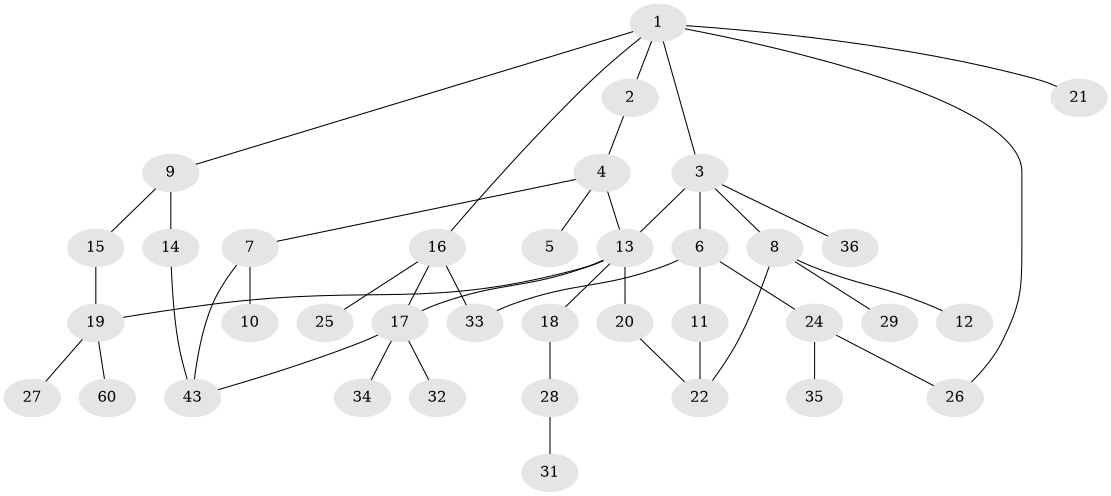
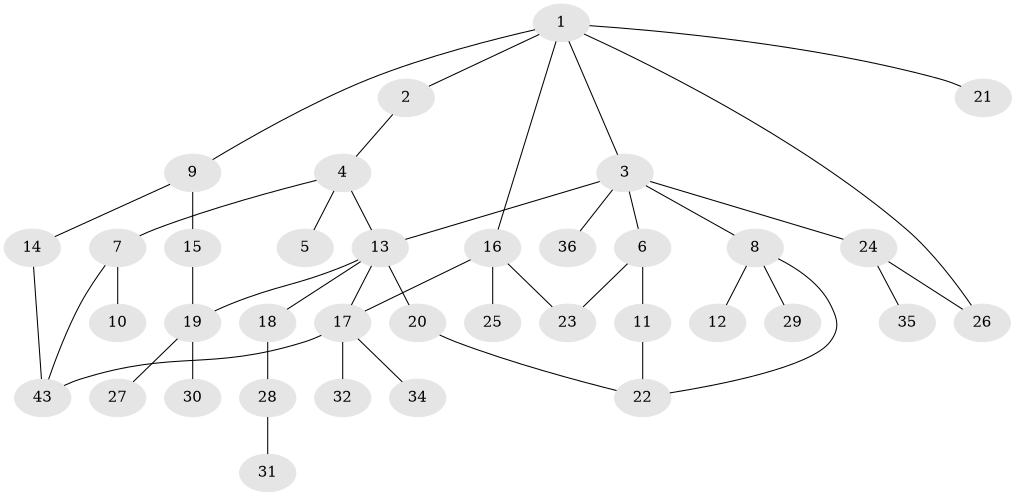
(756, 284) -> (747, 210)
(475, 323) -> (568, 323)
(107, 398) -> (193, 398)
